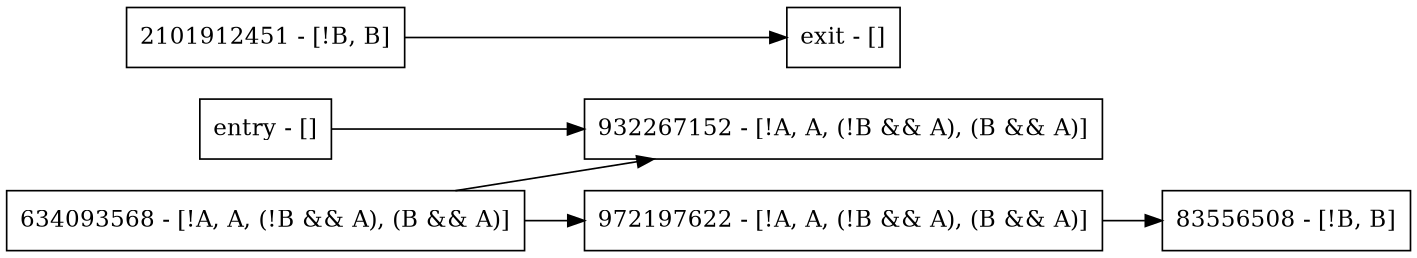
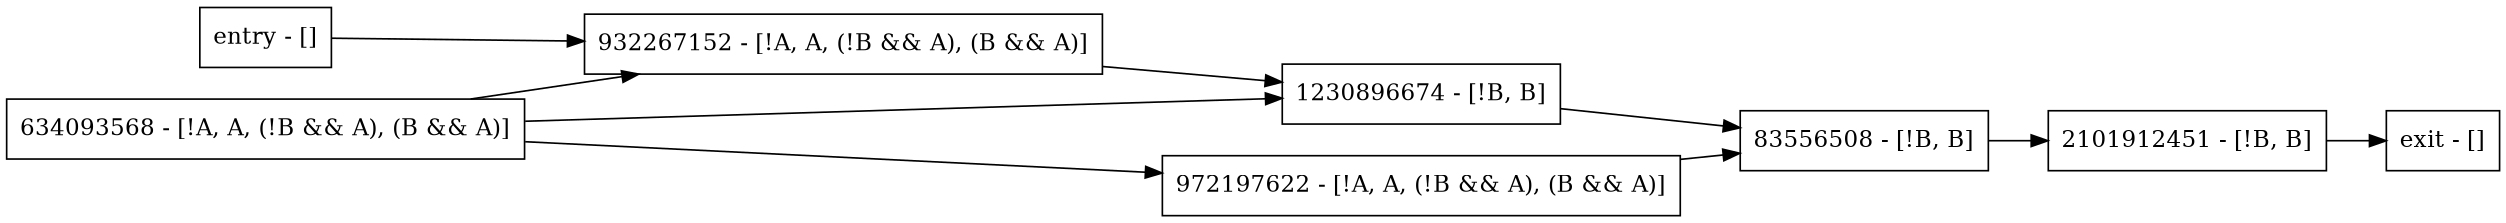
none -> (1421, 94)
none -> (2010, 141)
